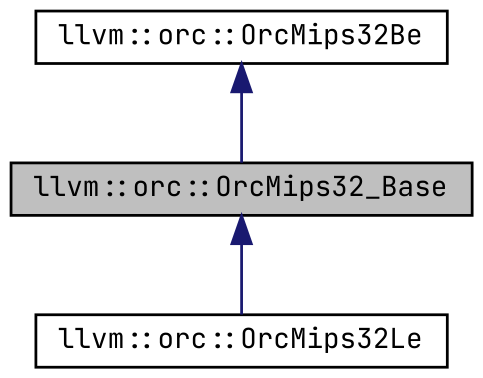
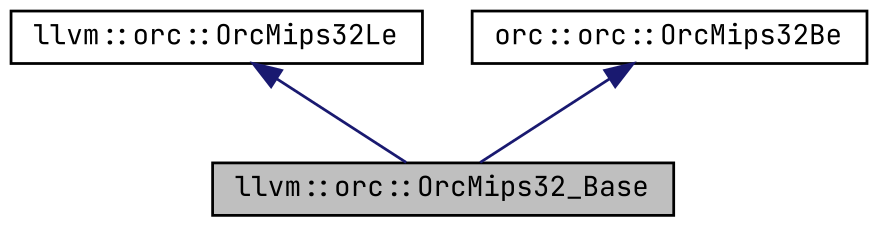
(242, 37) -> (670, 37)
(242, 279) -> (342, 121)
